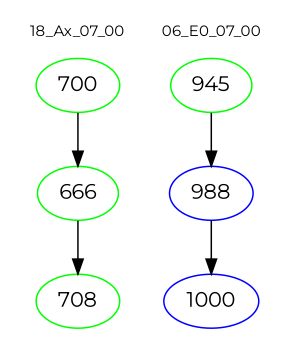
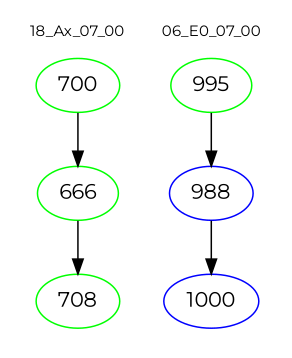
(211, 85) -> (211, 85)
